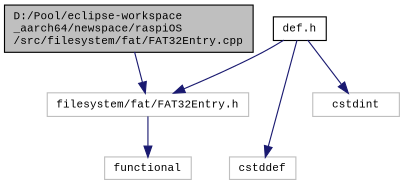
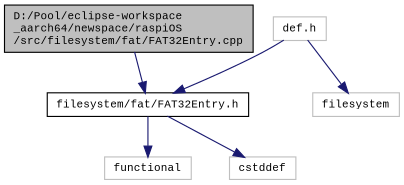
(300, 29) -> (300, 29)
(283, 93) -> (201, 134)
(148, 105) -> (148, 105)
(356, 105) -> (356, 105)
